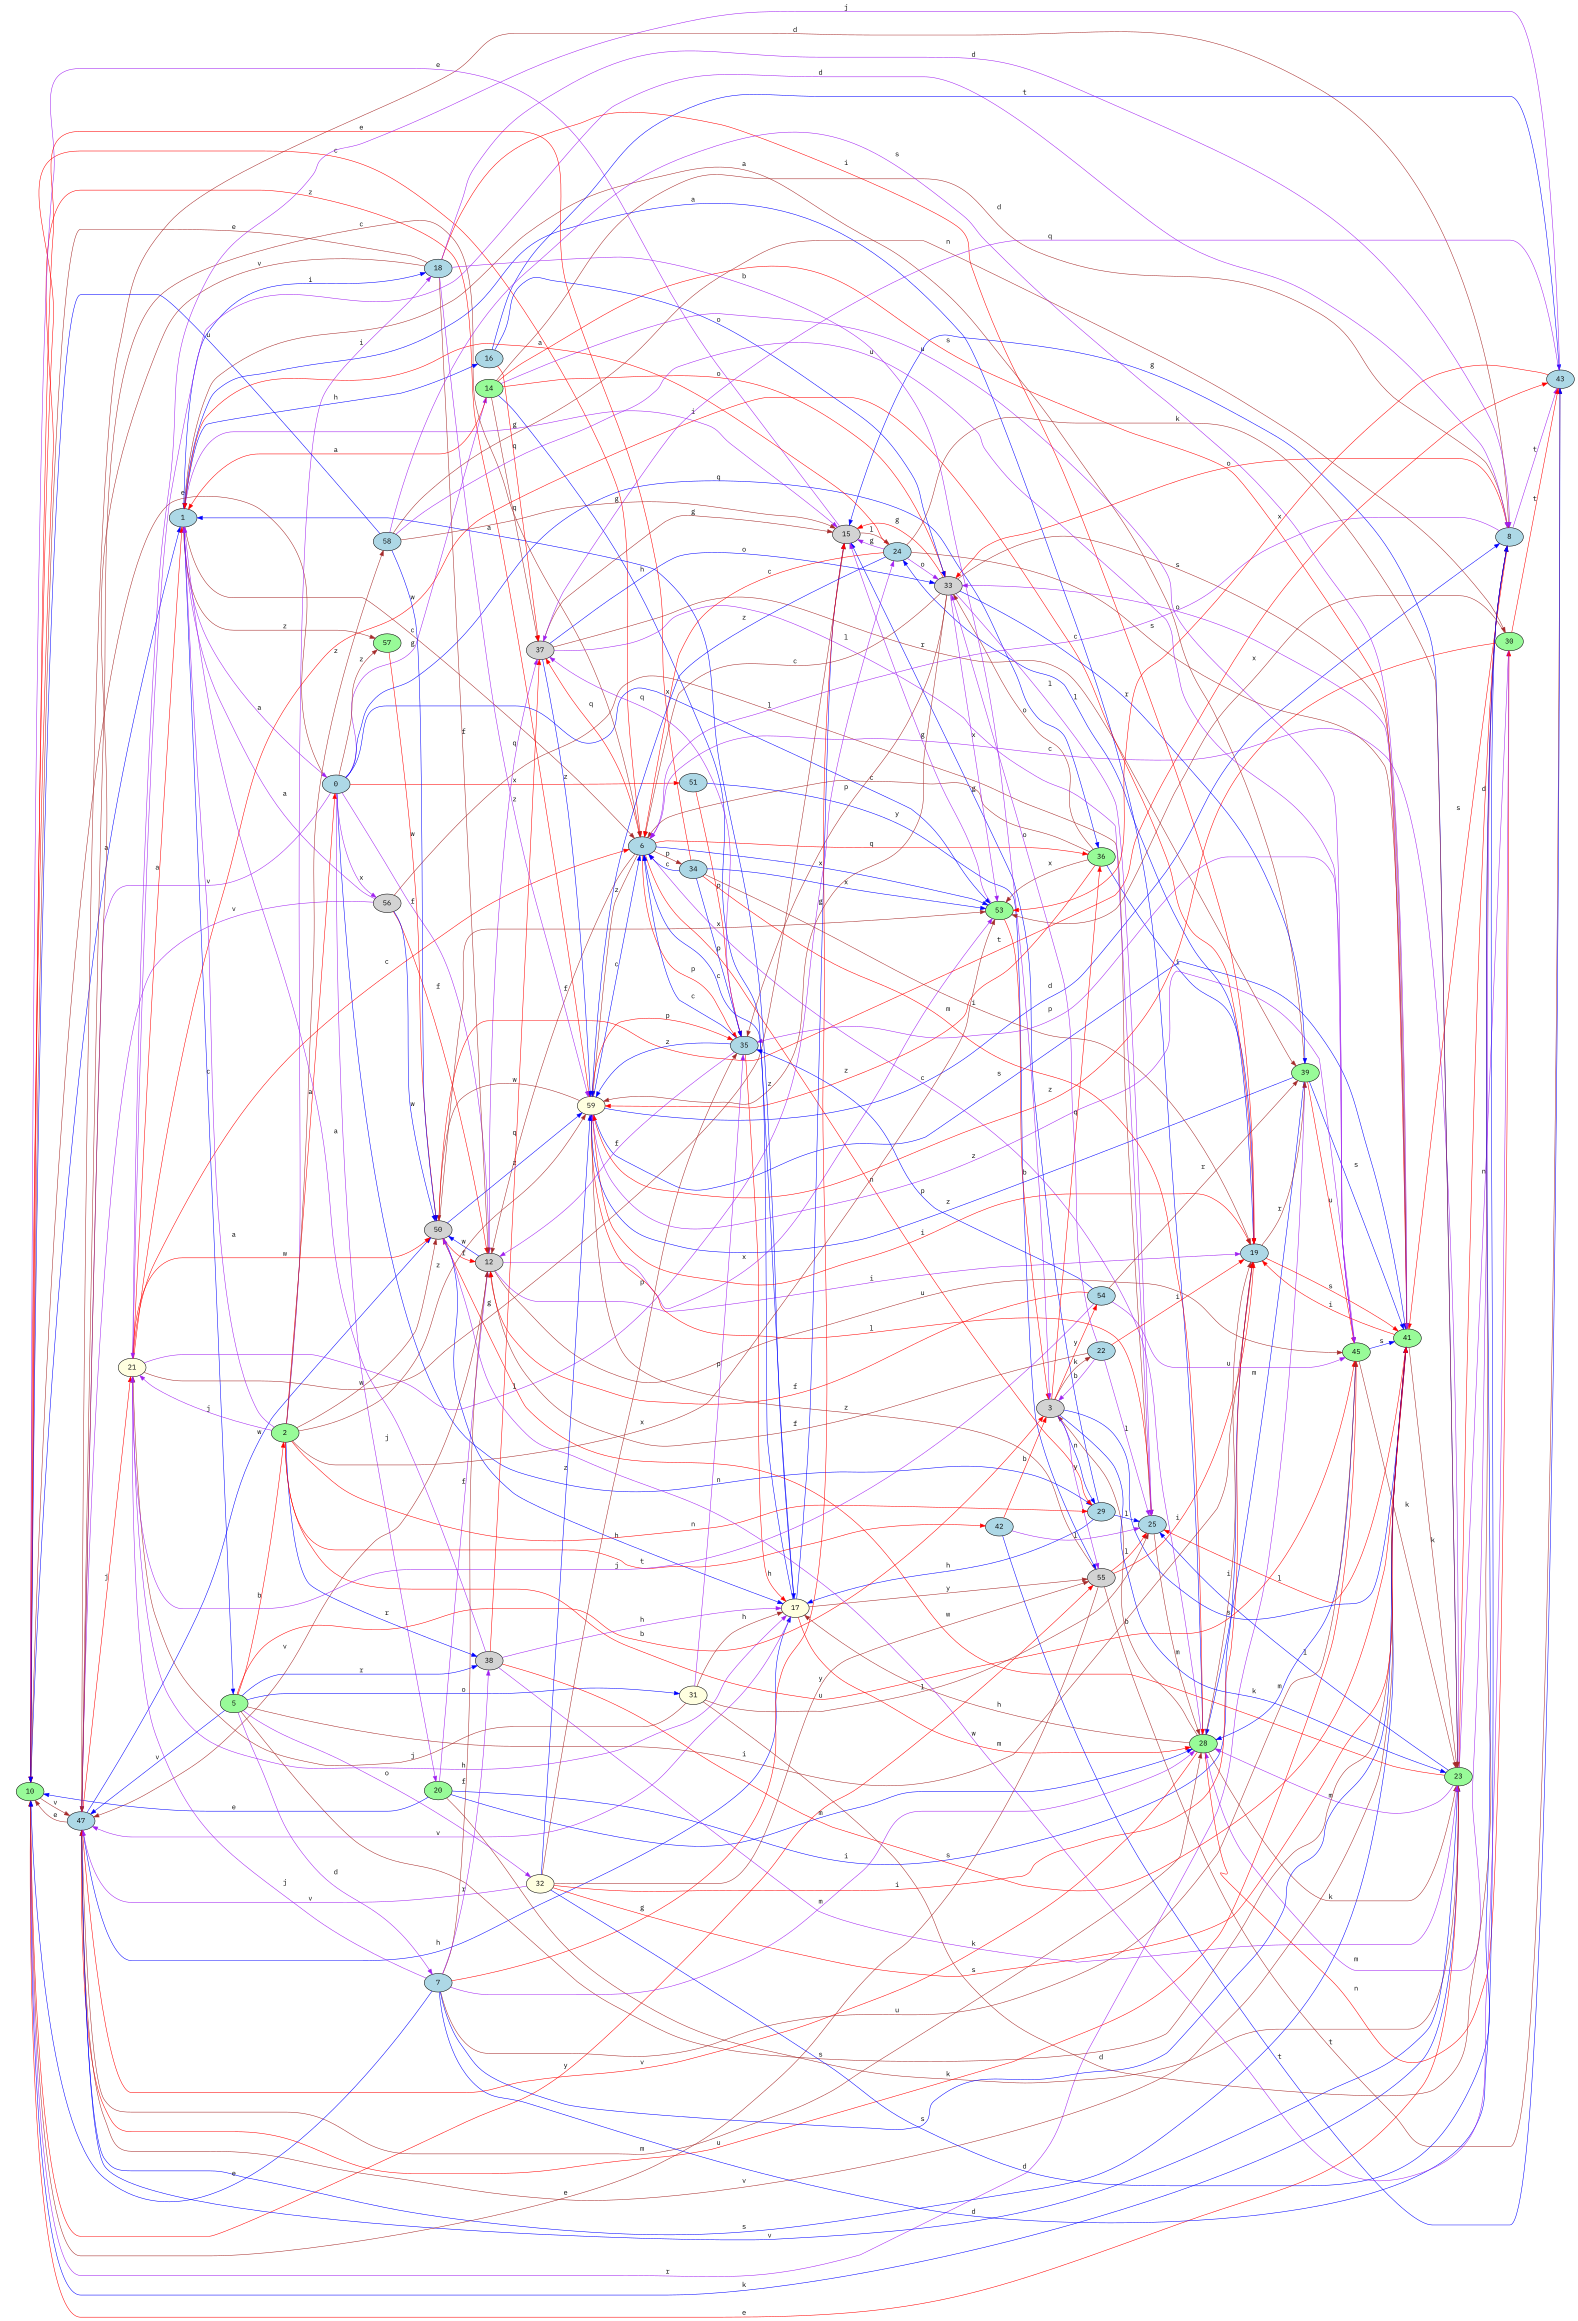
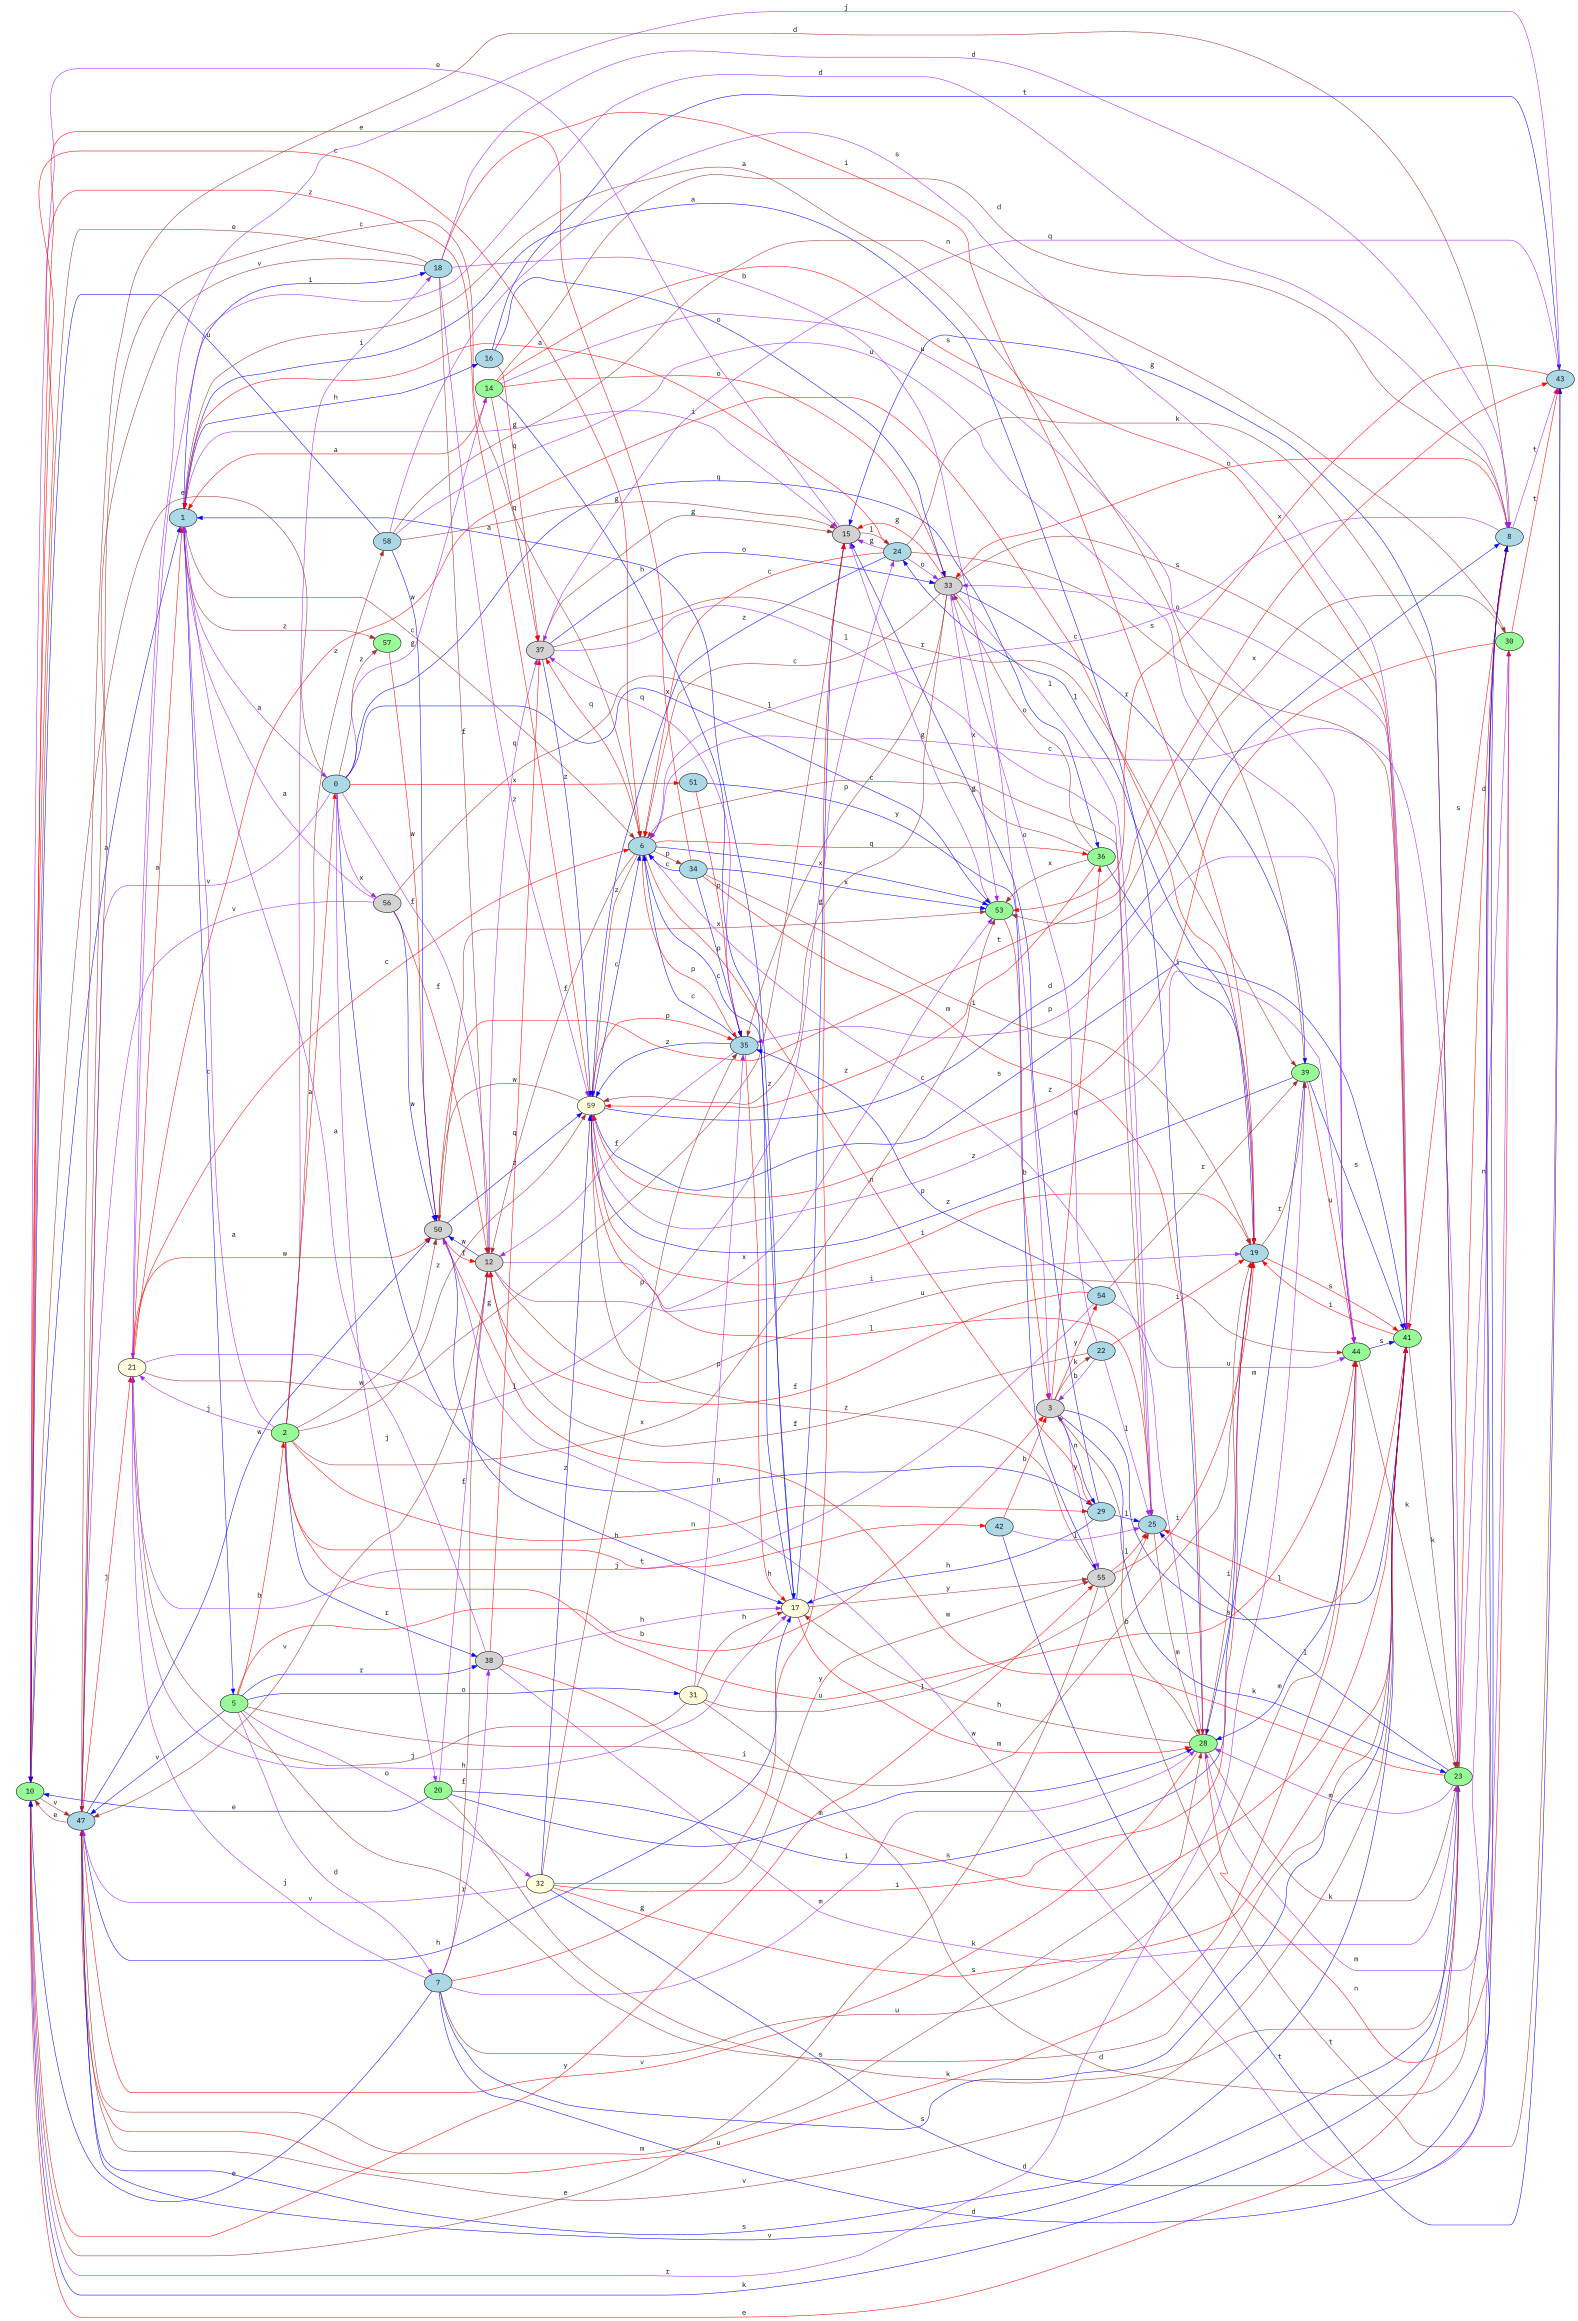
(1356, 1352) -> (1356, 1352)
(489, 1837) -> none
